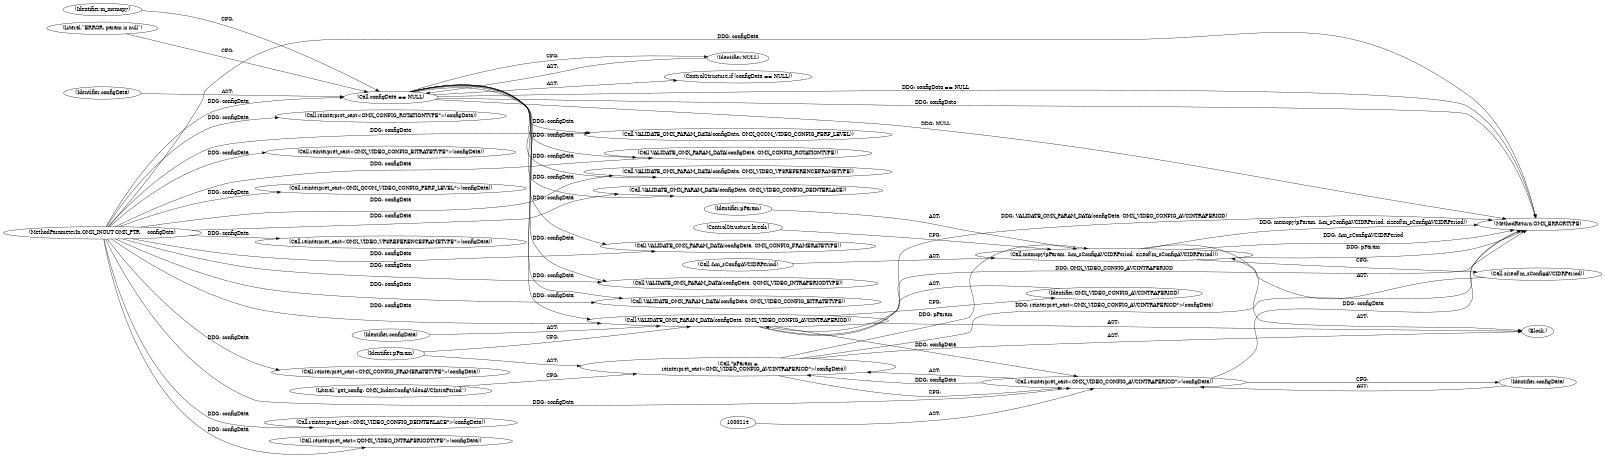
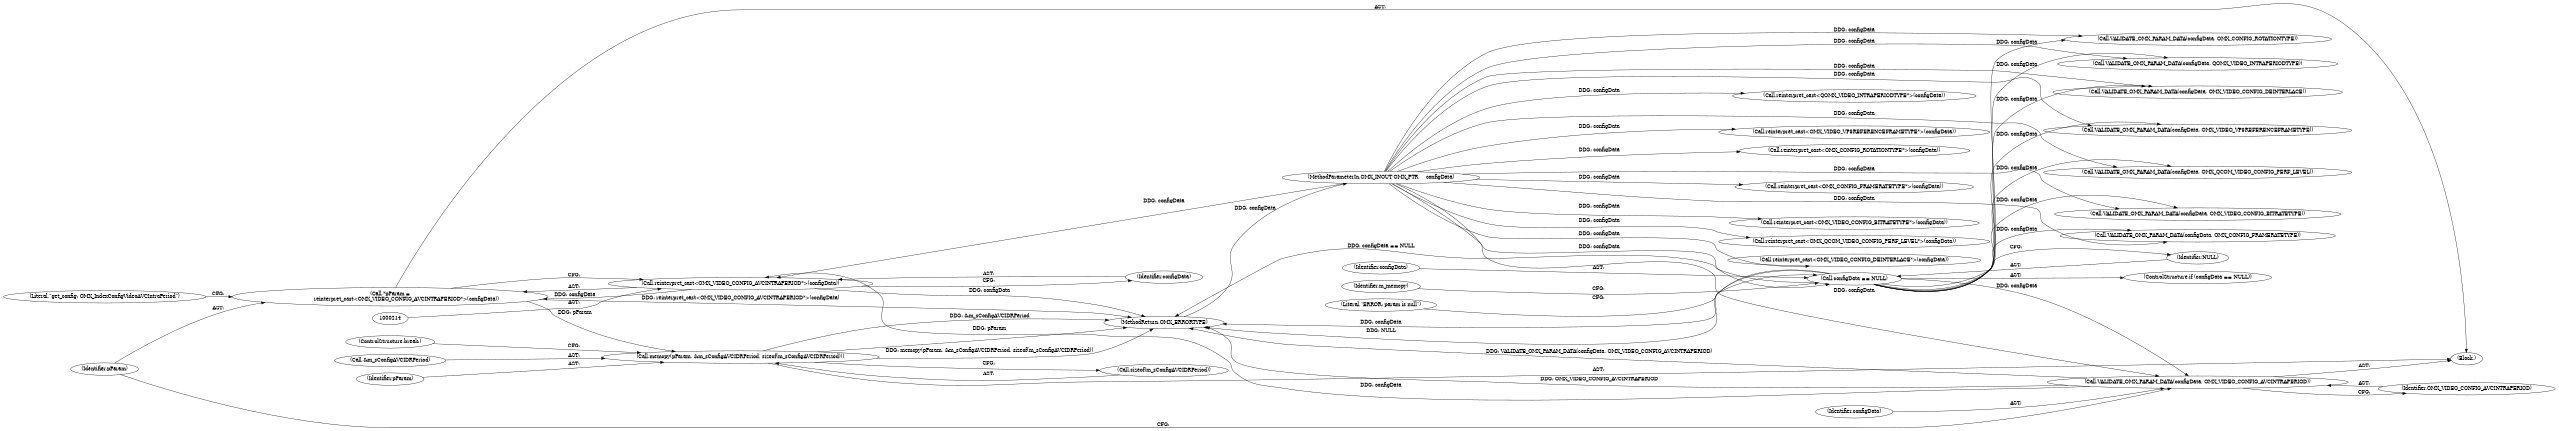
(823, 40) -> (1244, 234)
